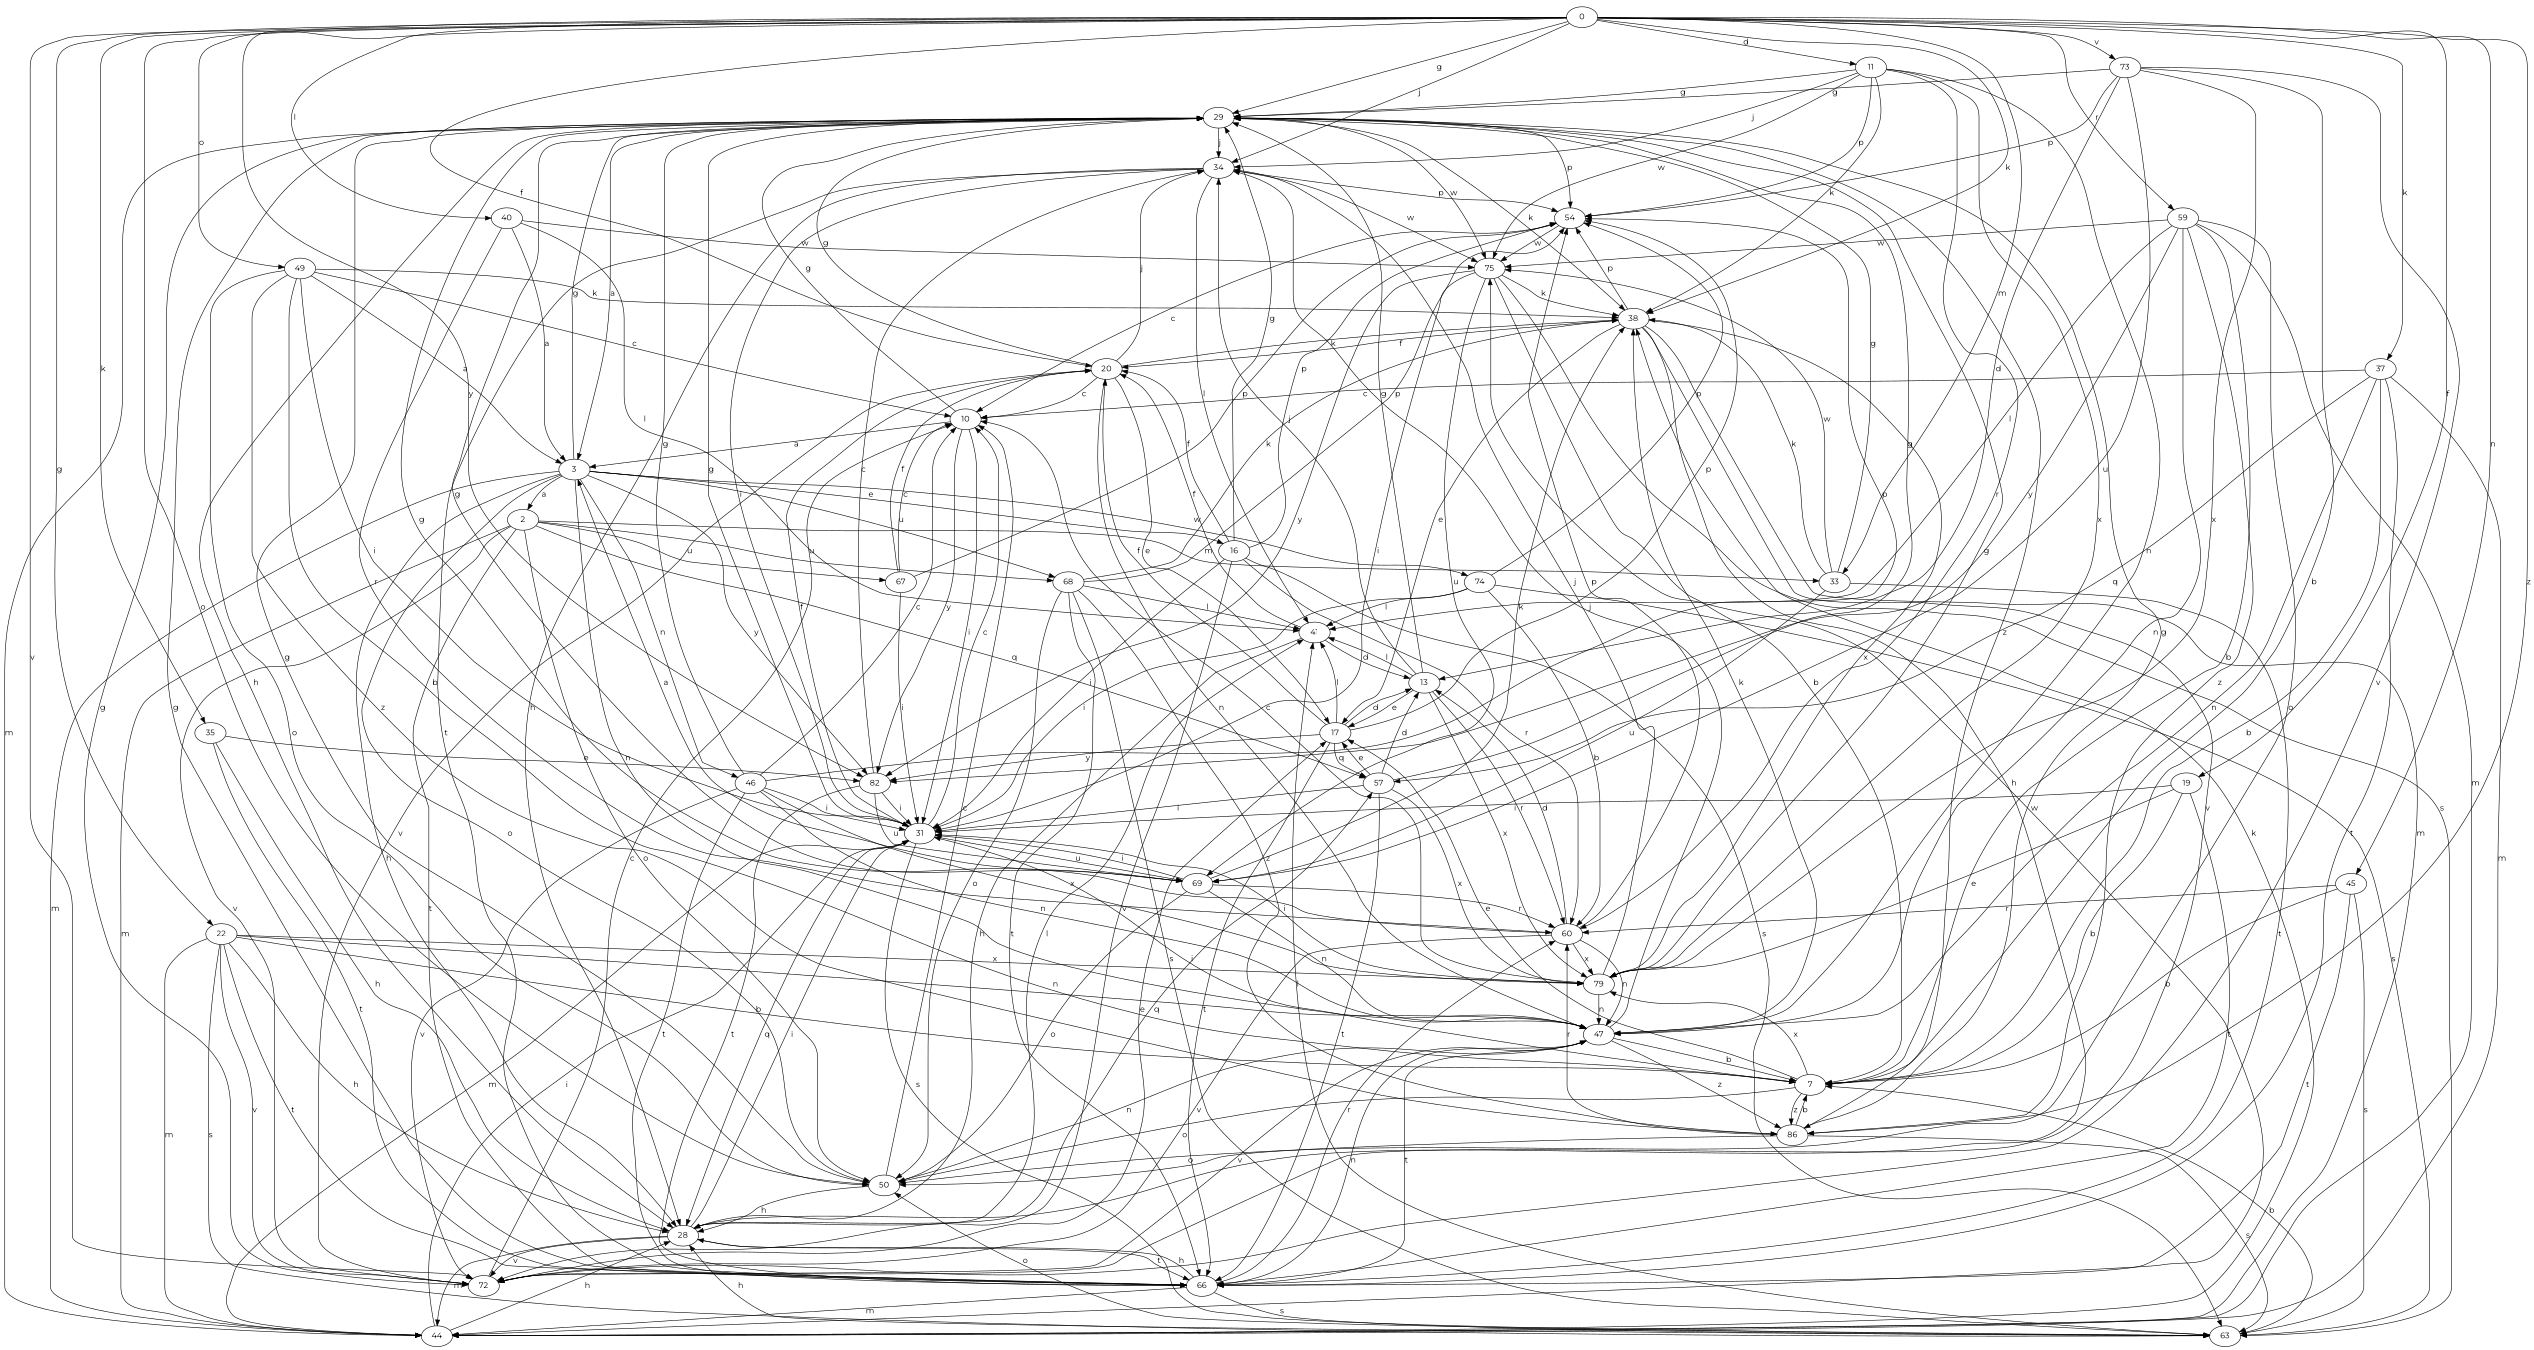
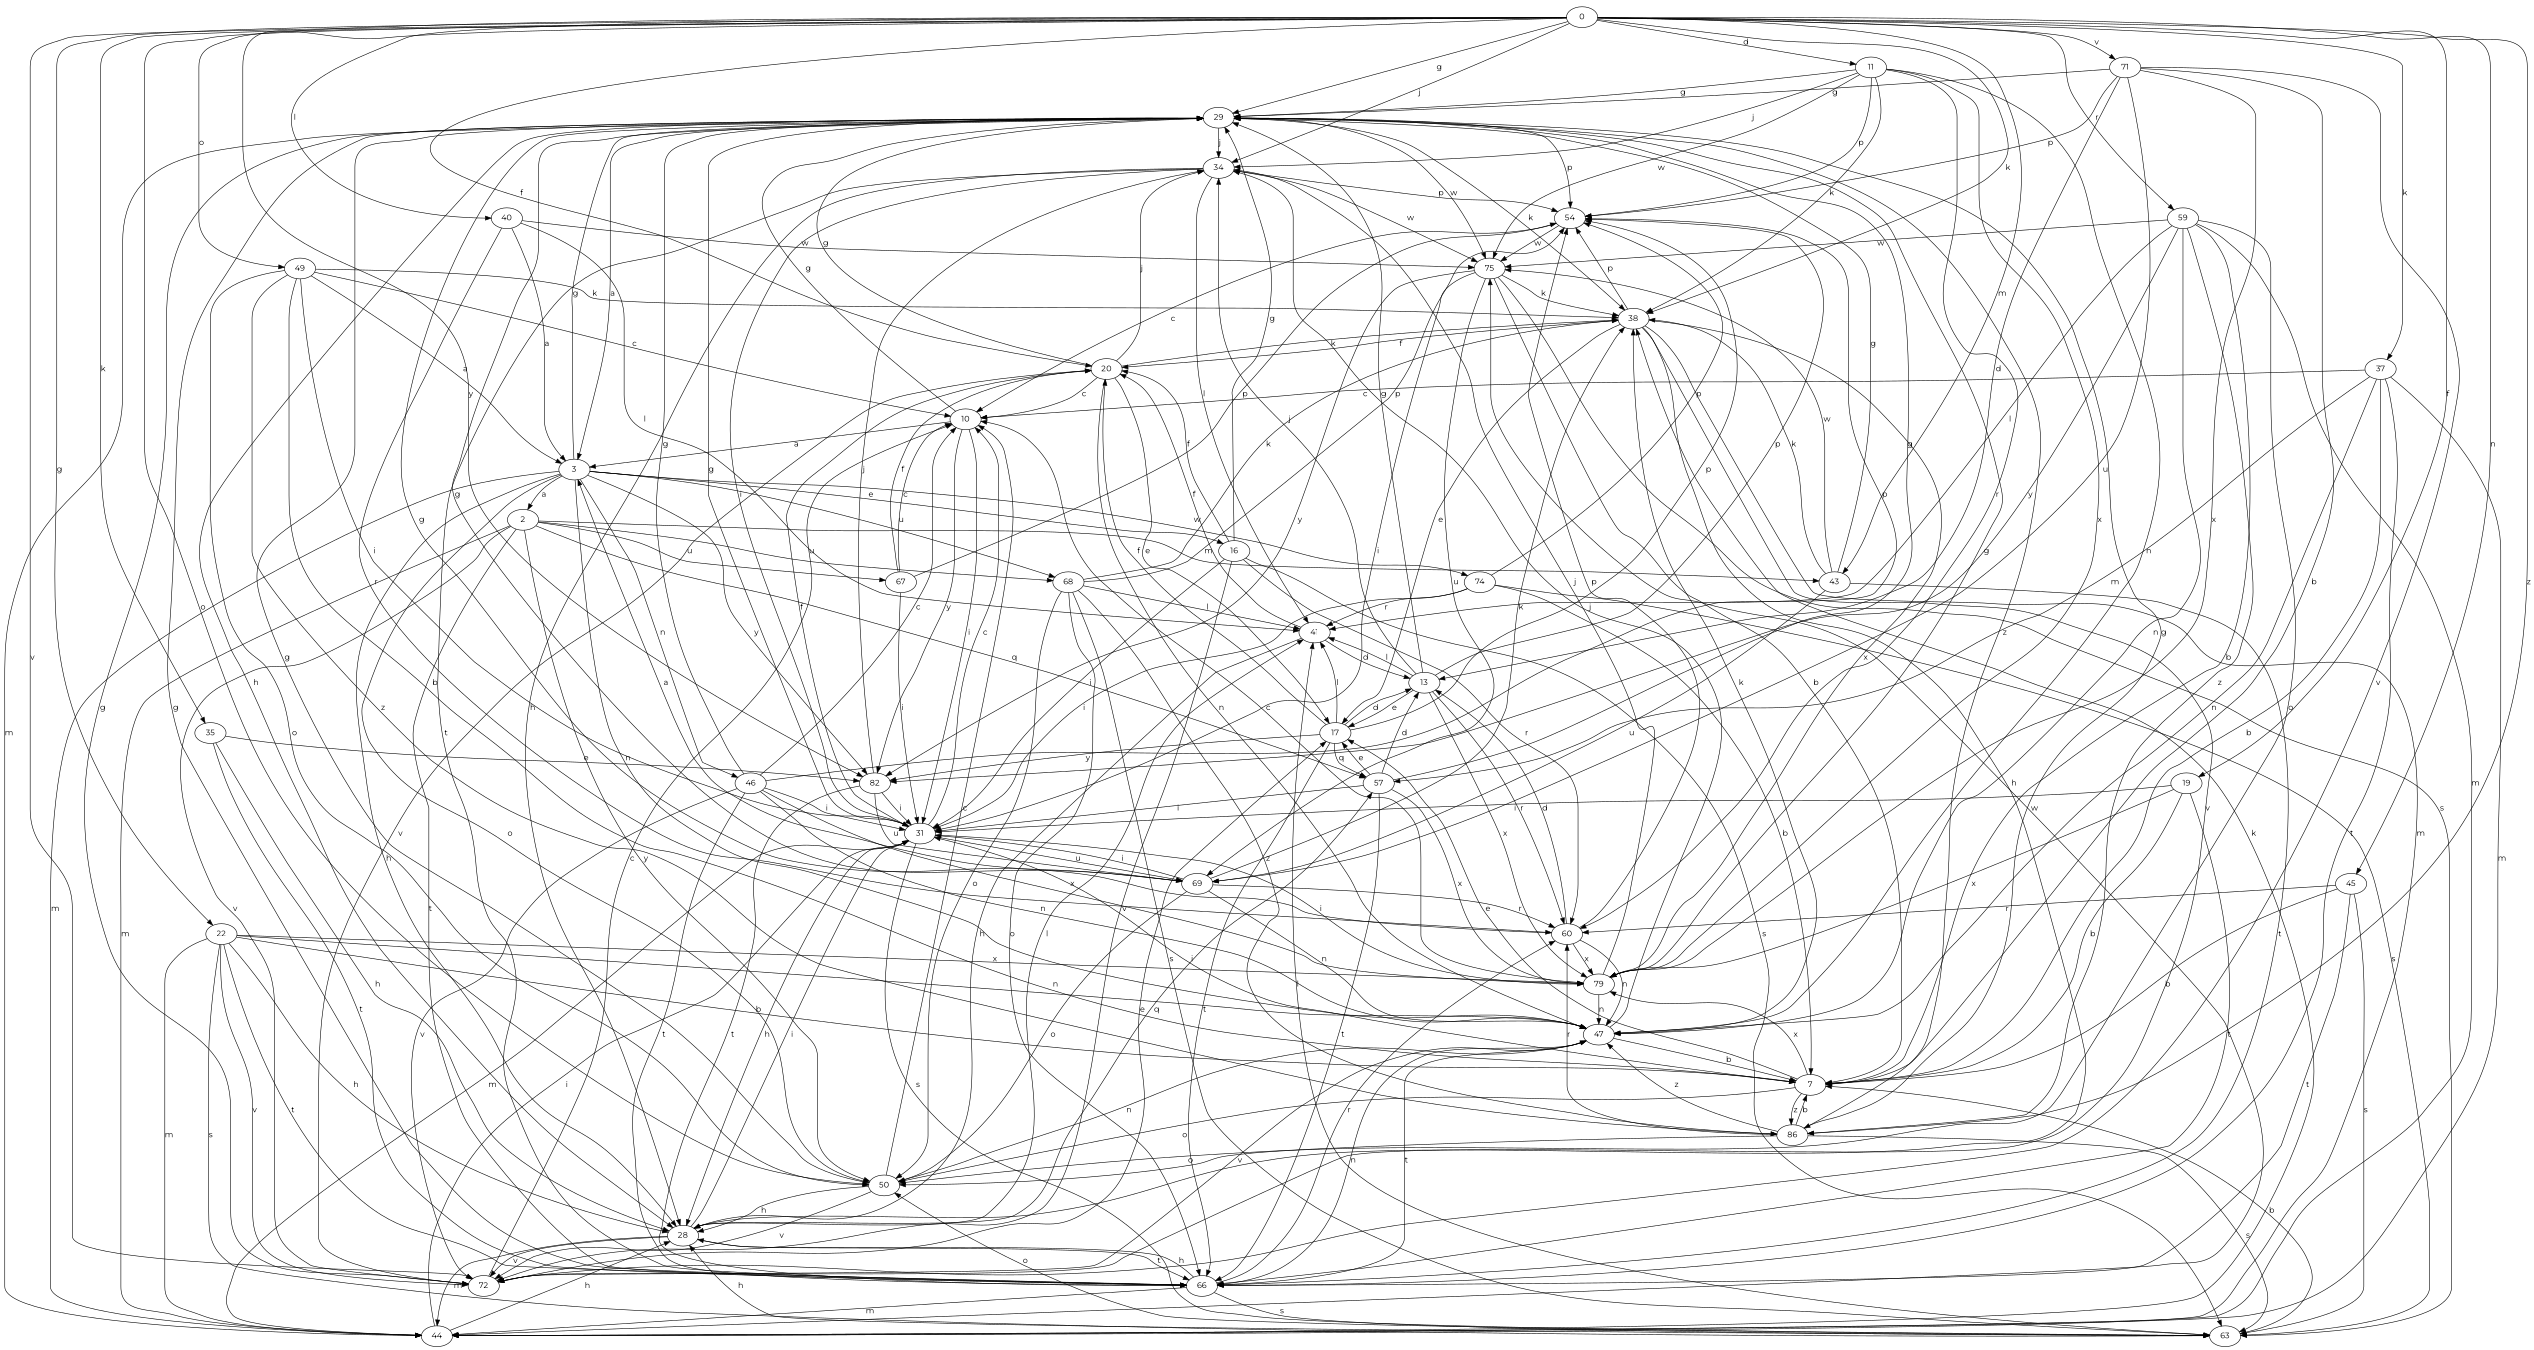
(2125, 67) -> (2125, 67)
(1333, 335) -> (1773, 444)
(864, 470) -> (864, 470)
(1835, 582) -> (1835, 582)
(2115, 582) -> (2115, 582)
(1386, 607) -> (1386, 607)
(1585, 736) -> (1746, 763)
(646, 859) -> (646, 859)
(1974, 884) -> (1974, 884)
(1254, 891) -> (1266, 882)
(1013, 934) -> (1013, 934)
(767, 1035) -> (767, 1035)
(1694, 1082) -> (1688, 1102)
(1094, 1228) -> (706, 1246)
